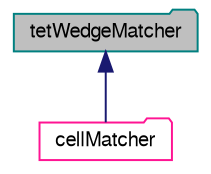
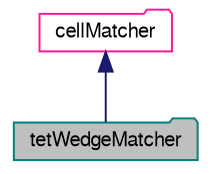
(106, 97) -> (106, 97)
